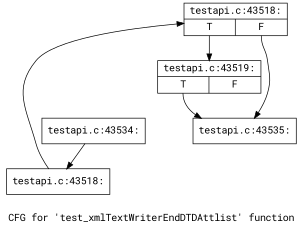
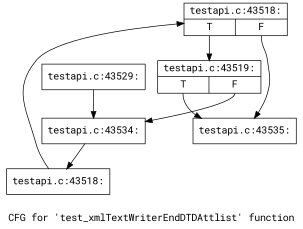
none -> (94, 77)
none -> (198, 110)
